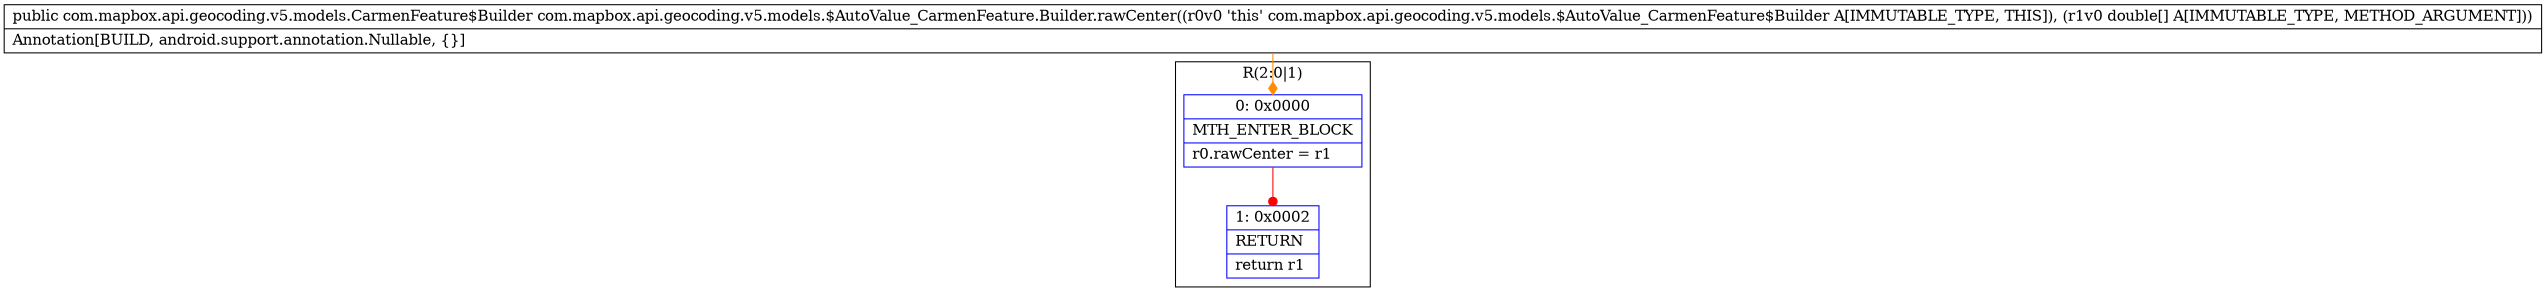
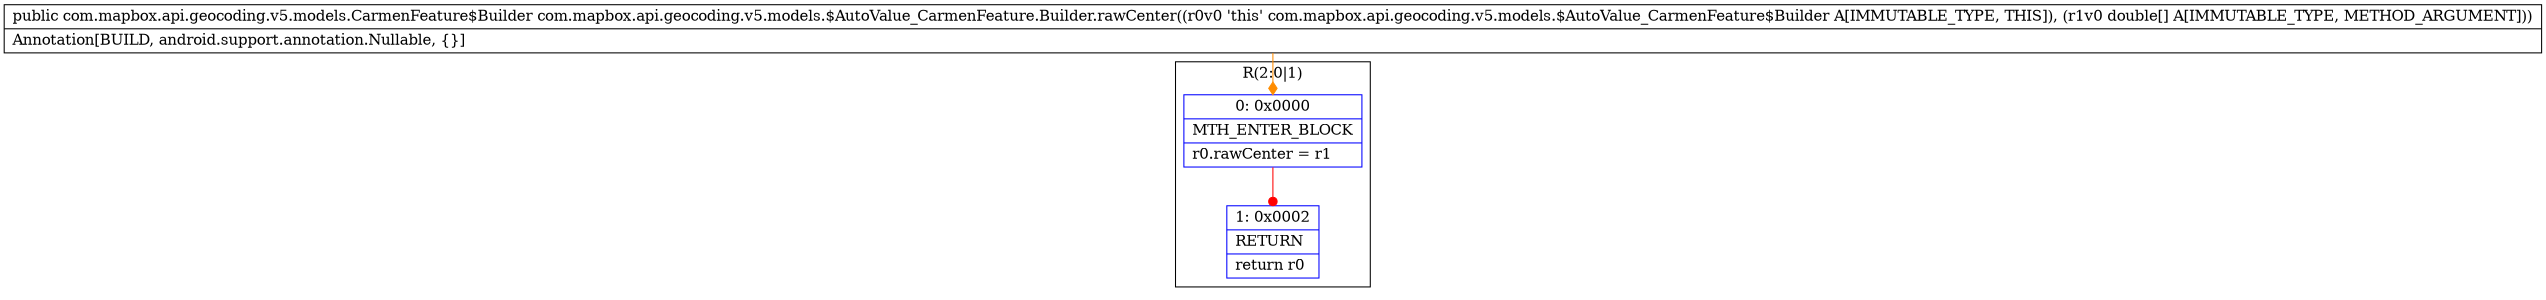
(1270, 265) -> (1270, 265)
